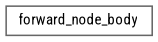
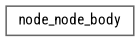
(79, 21) -> (70, 21)
